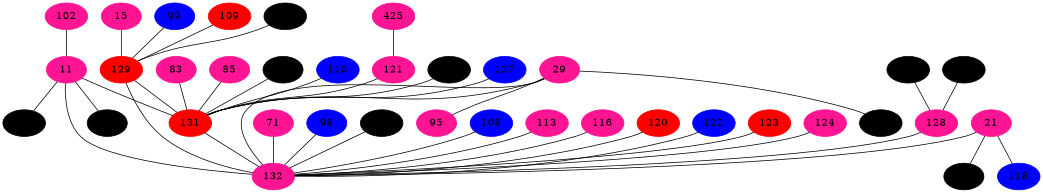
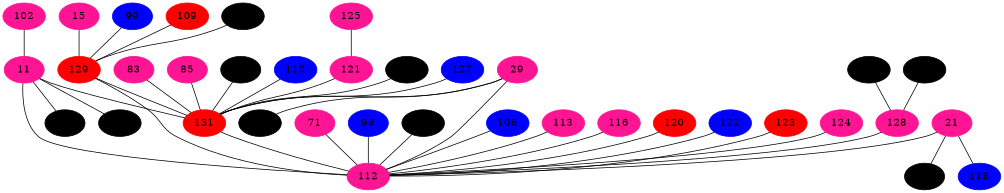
(394, 16) -> (351, 16)
(437, 123) -> none
(273, 177) -> (368, 177)
